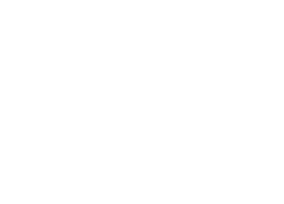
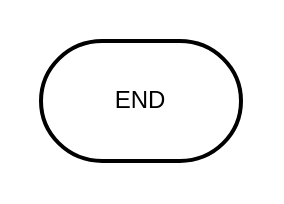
none -> (141, 101)
